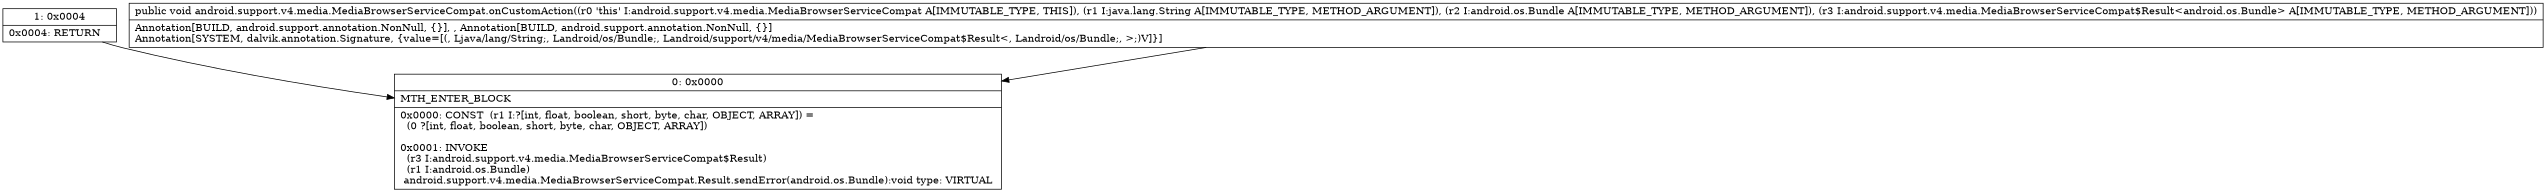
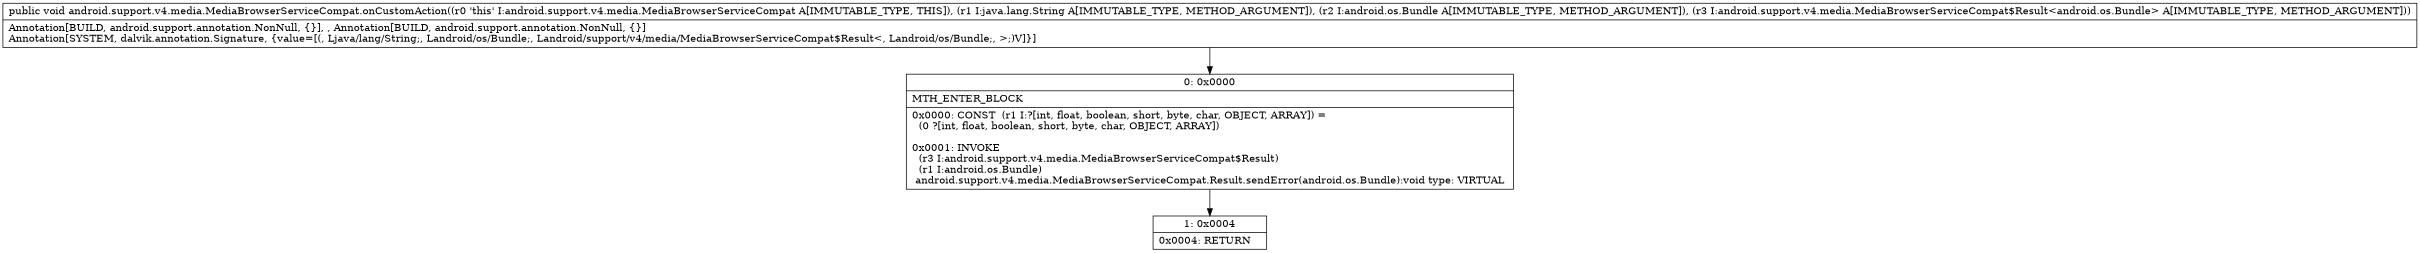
(244, 73) -> (1210, 199)
